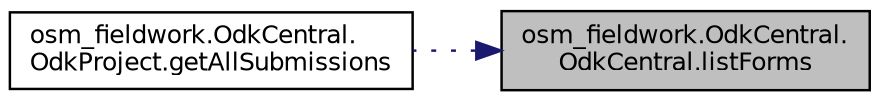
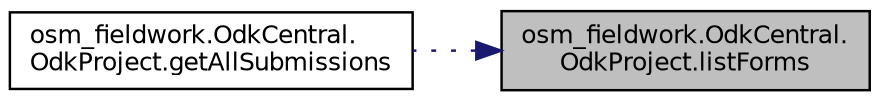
(686, 51) -> (686, 51)
